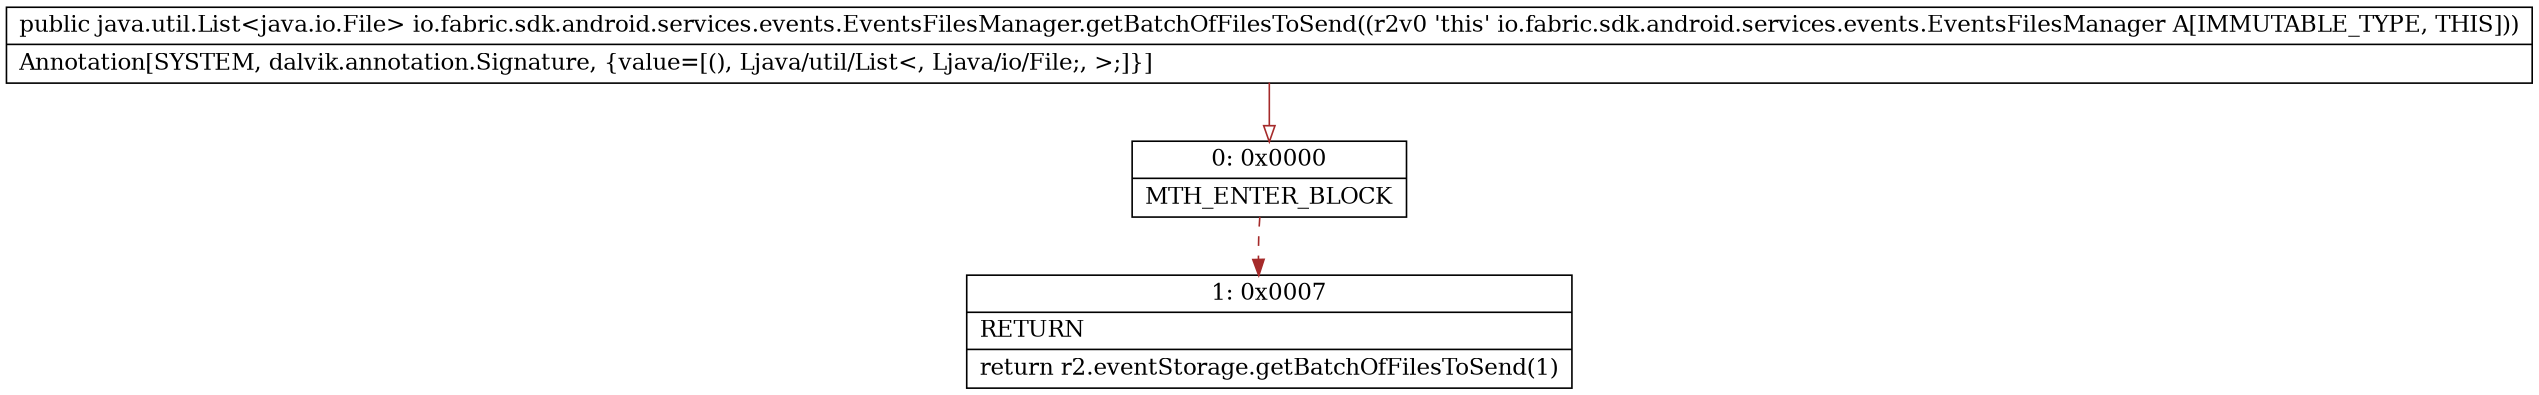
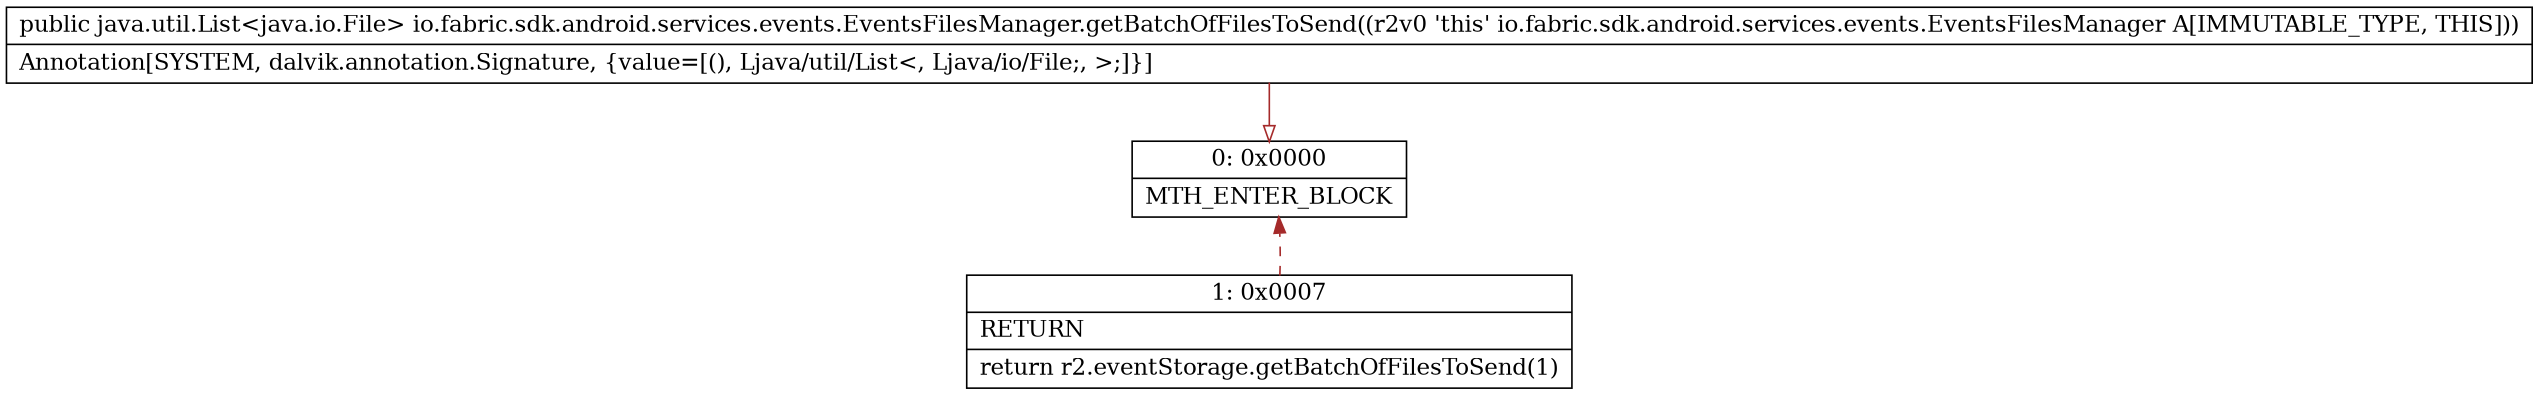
(1259, 238) -> (1280, 255)
